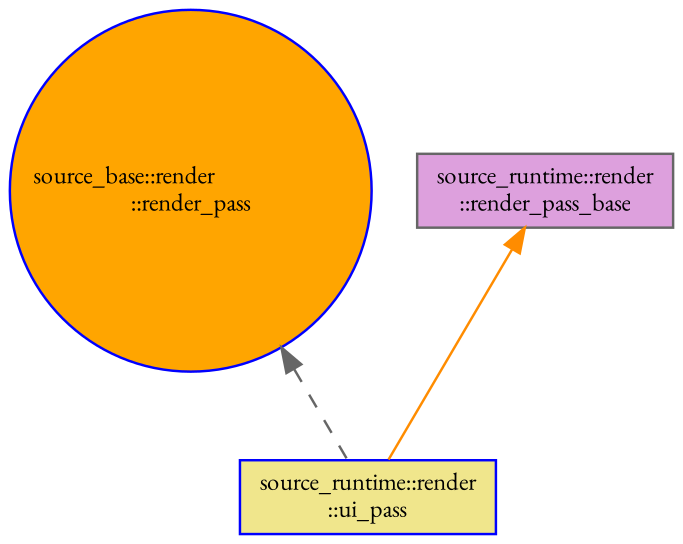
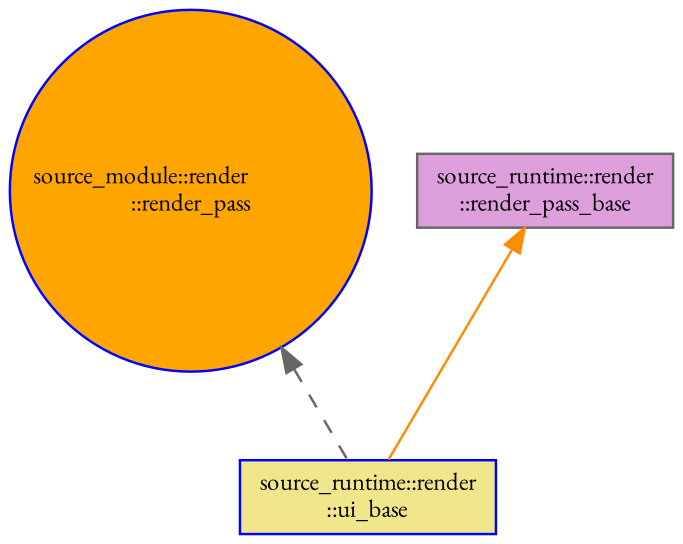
(191, 191) -> (191, 191)
(368, 497) -> (368, 497)
